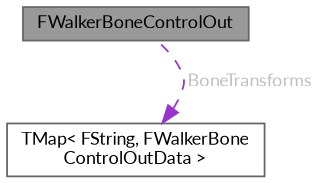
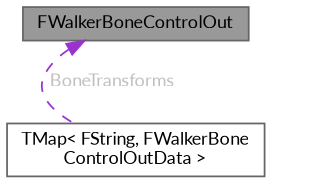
(181, 72) -> (42, 88)
